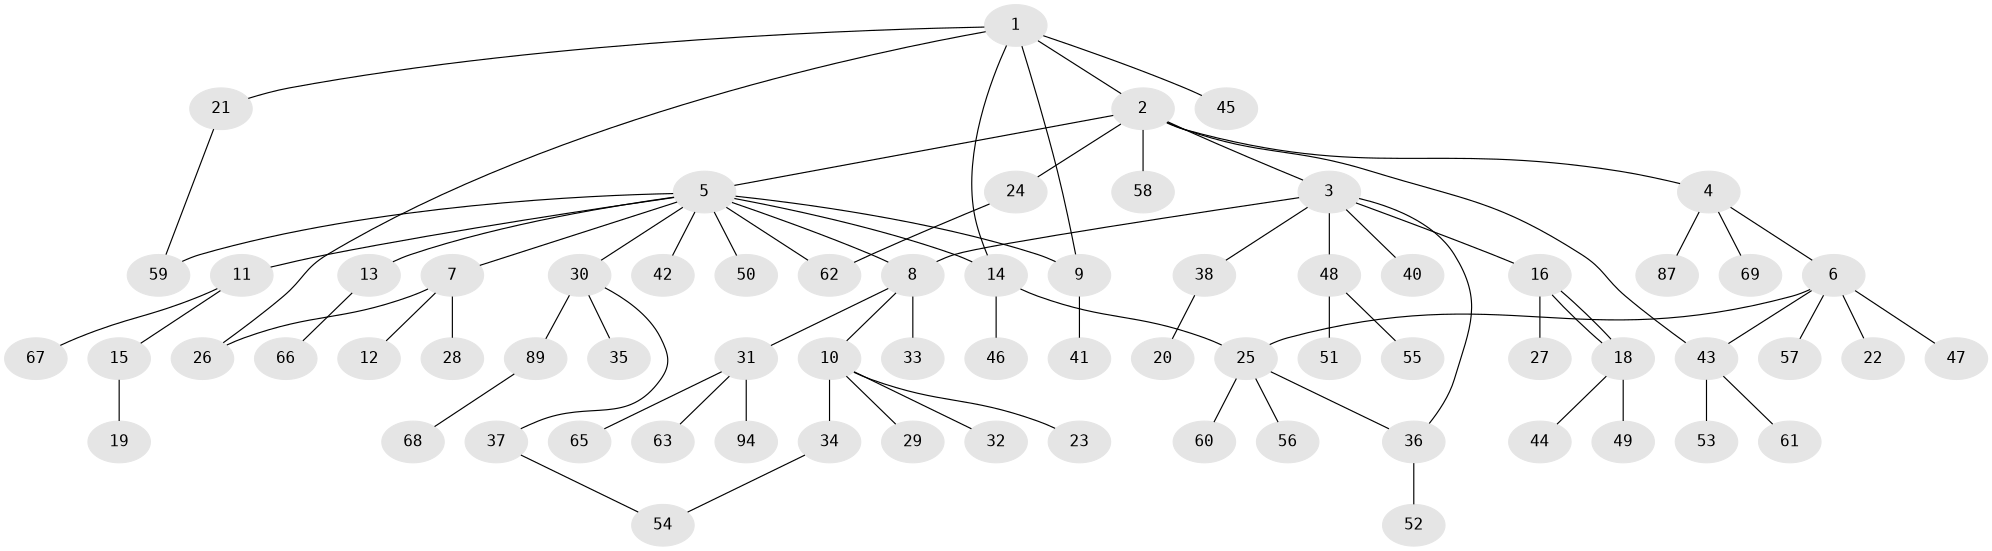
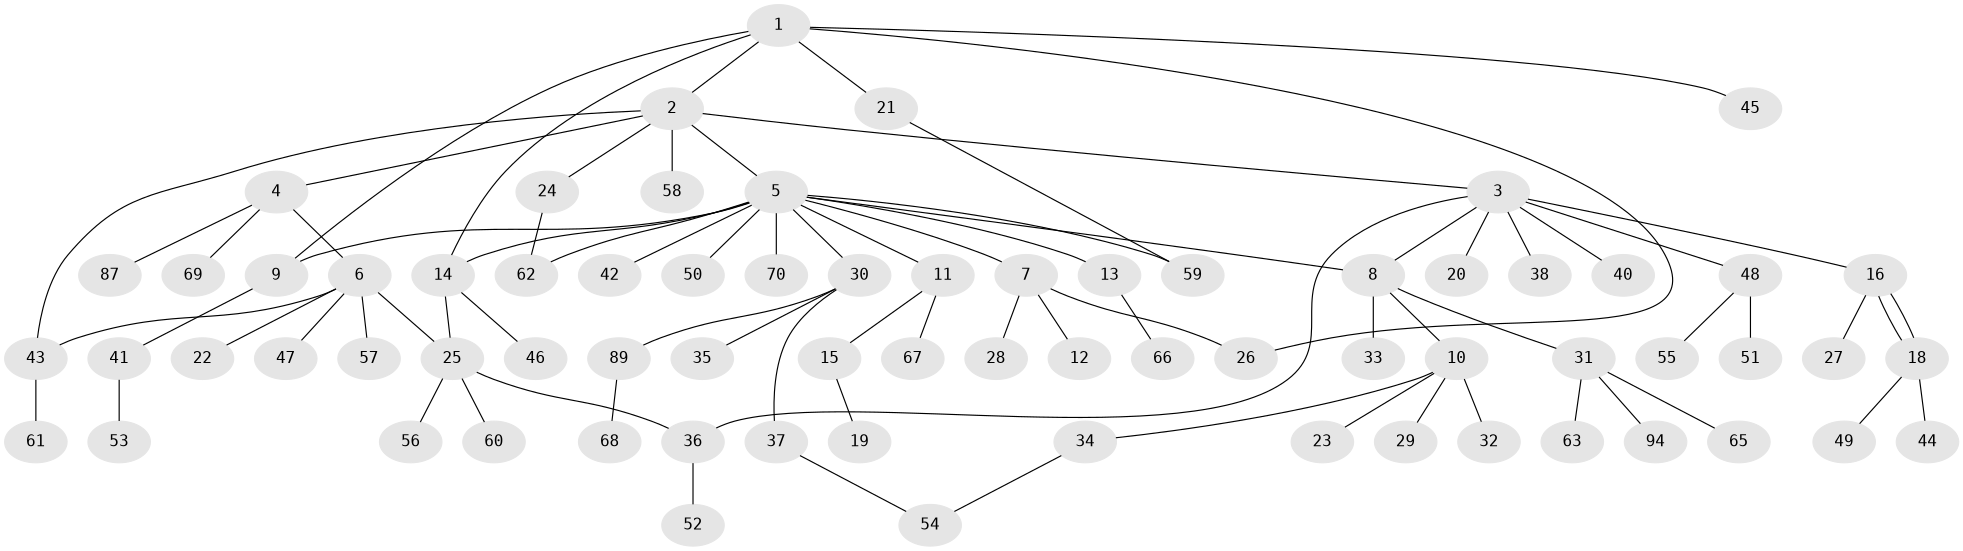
none -> (776, 275)
(1184, 317) -> (1477, 234)
(1706, 400) -> (119, 400)
